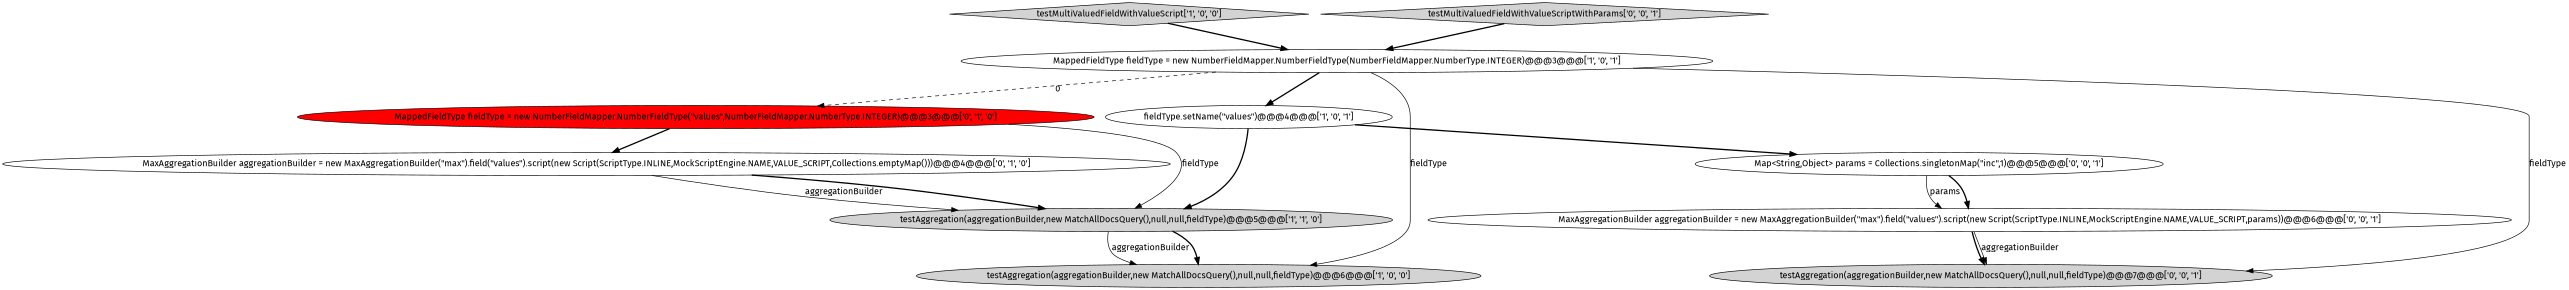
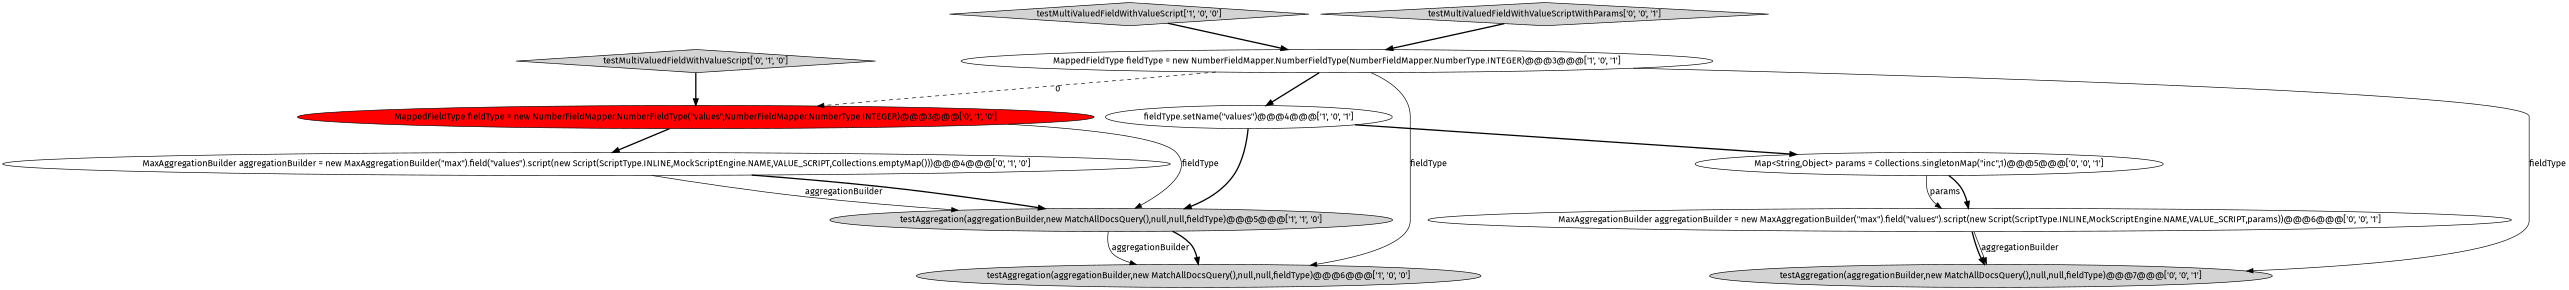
none -> (696, 61)
